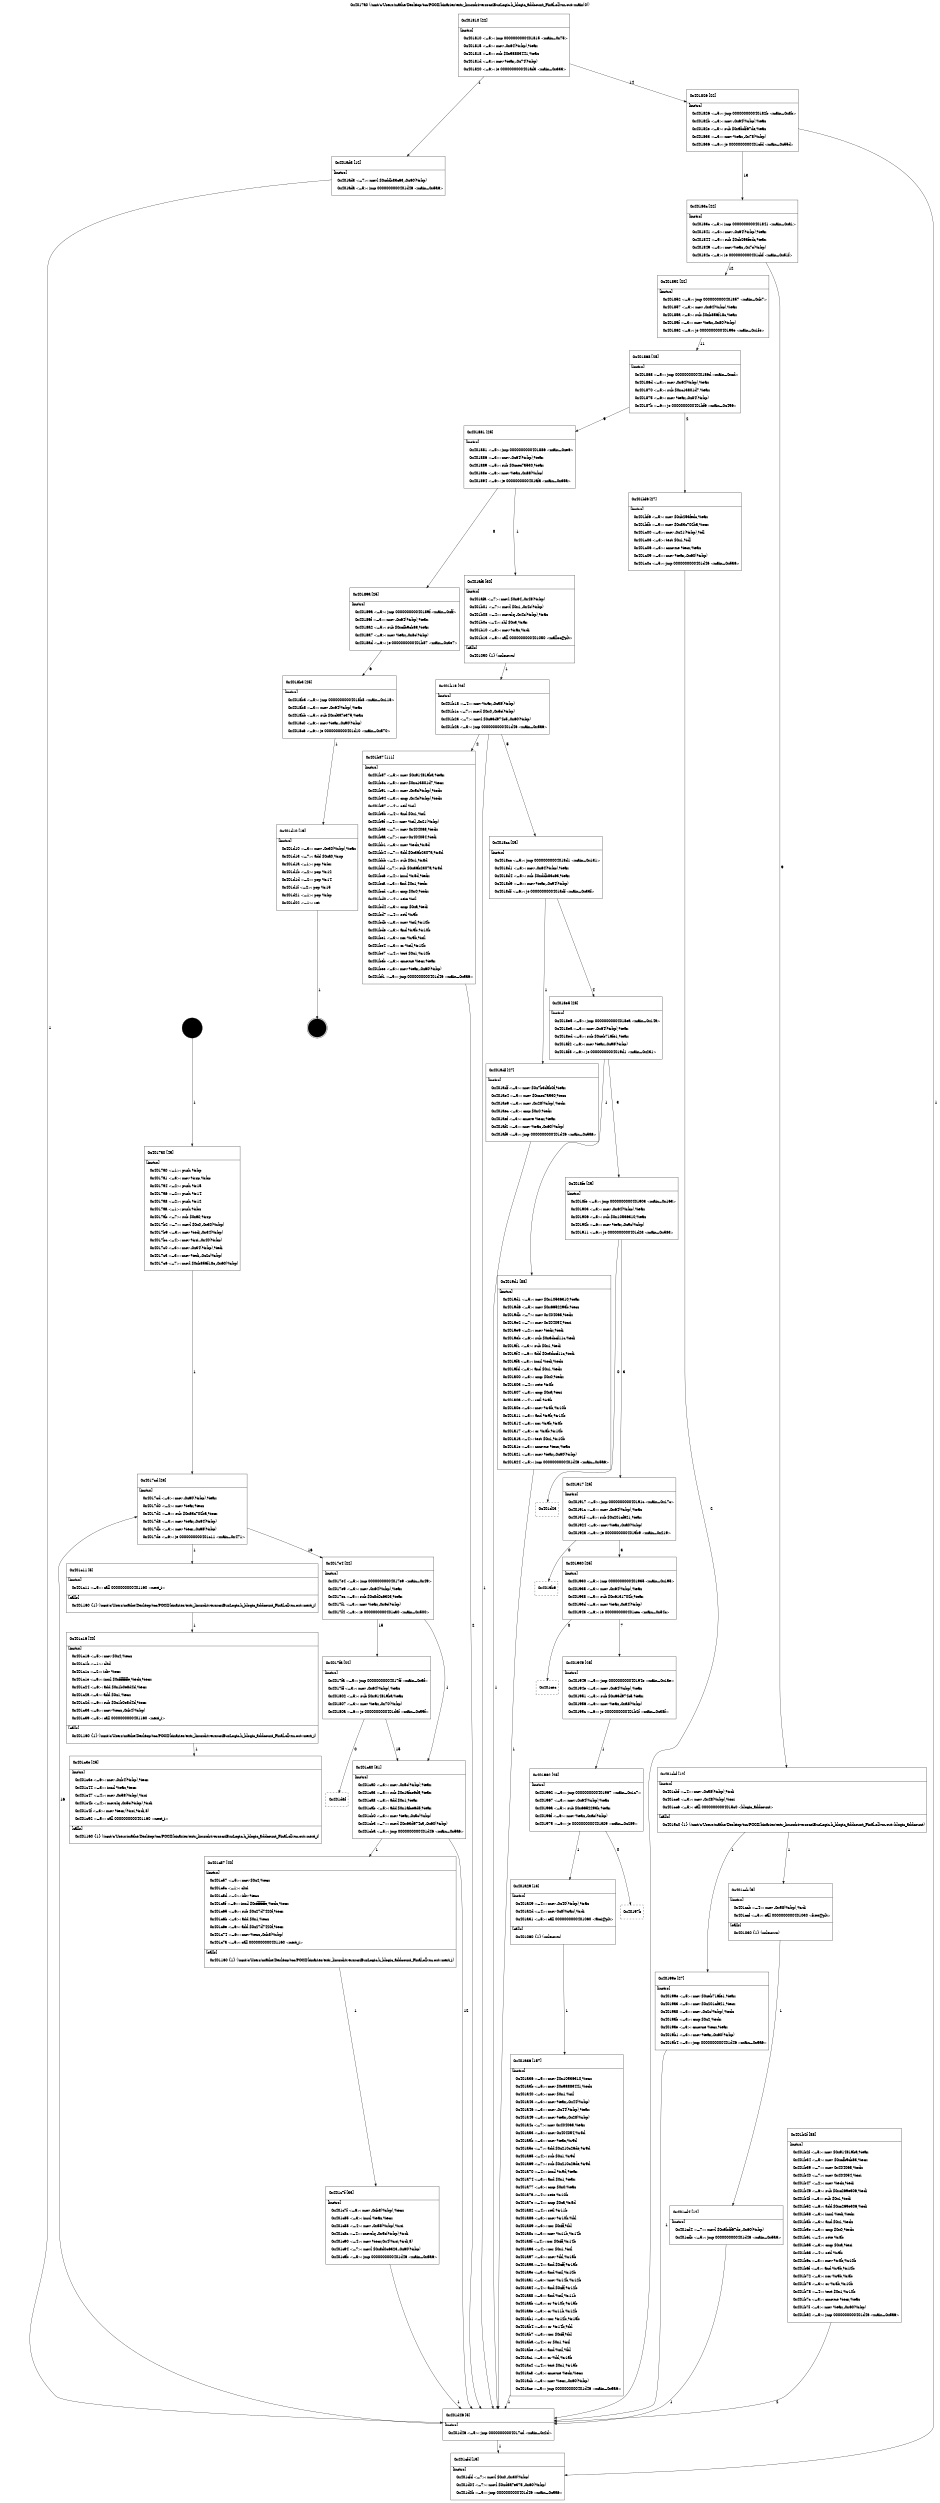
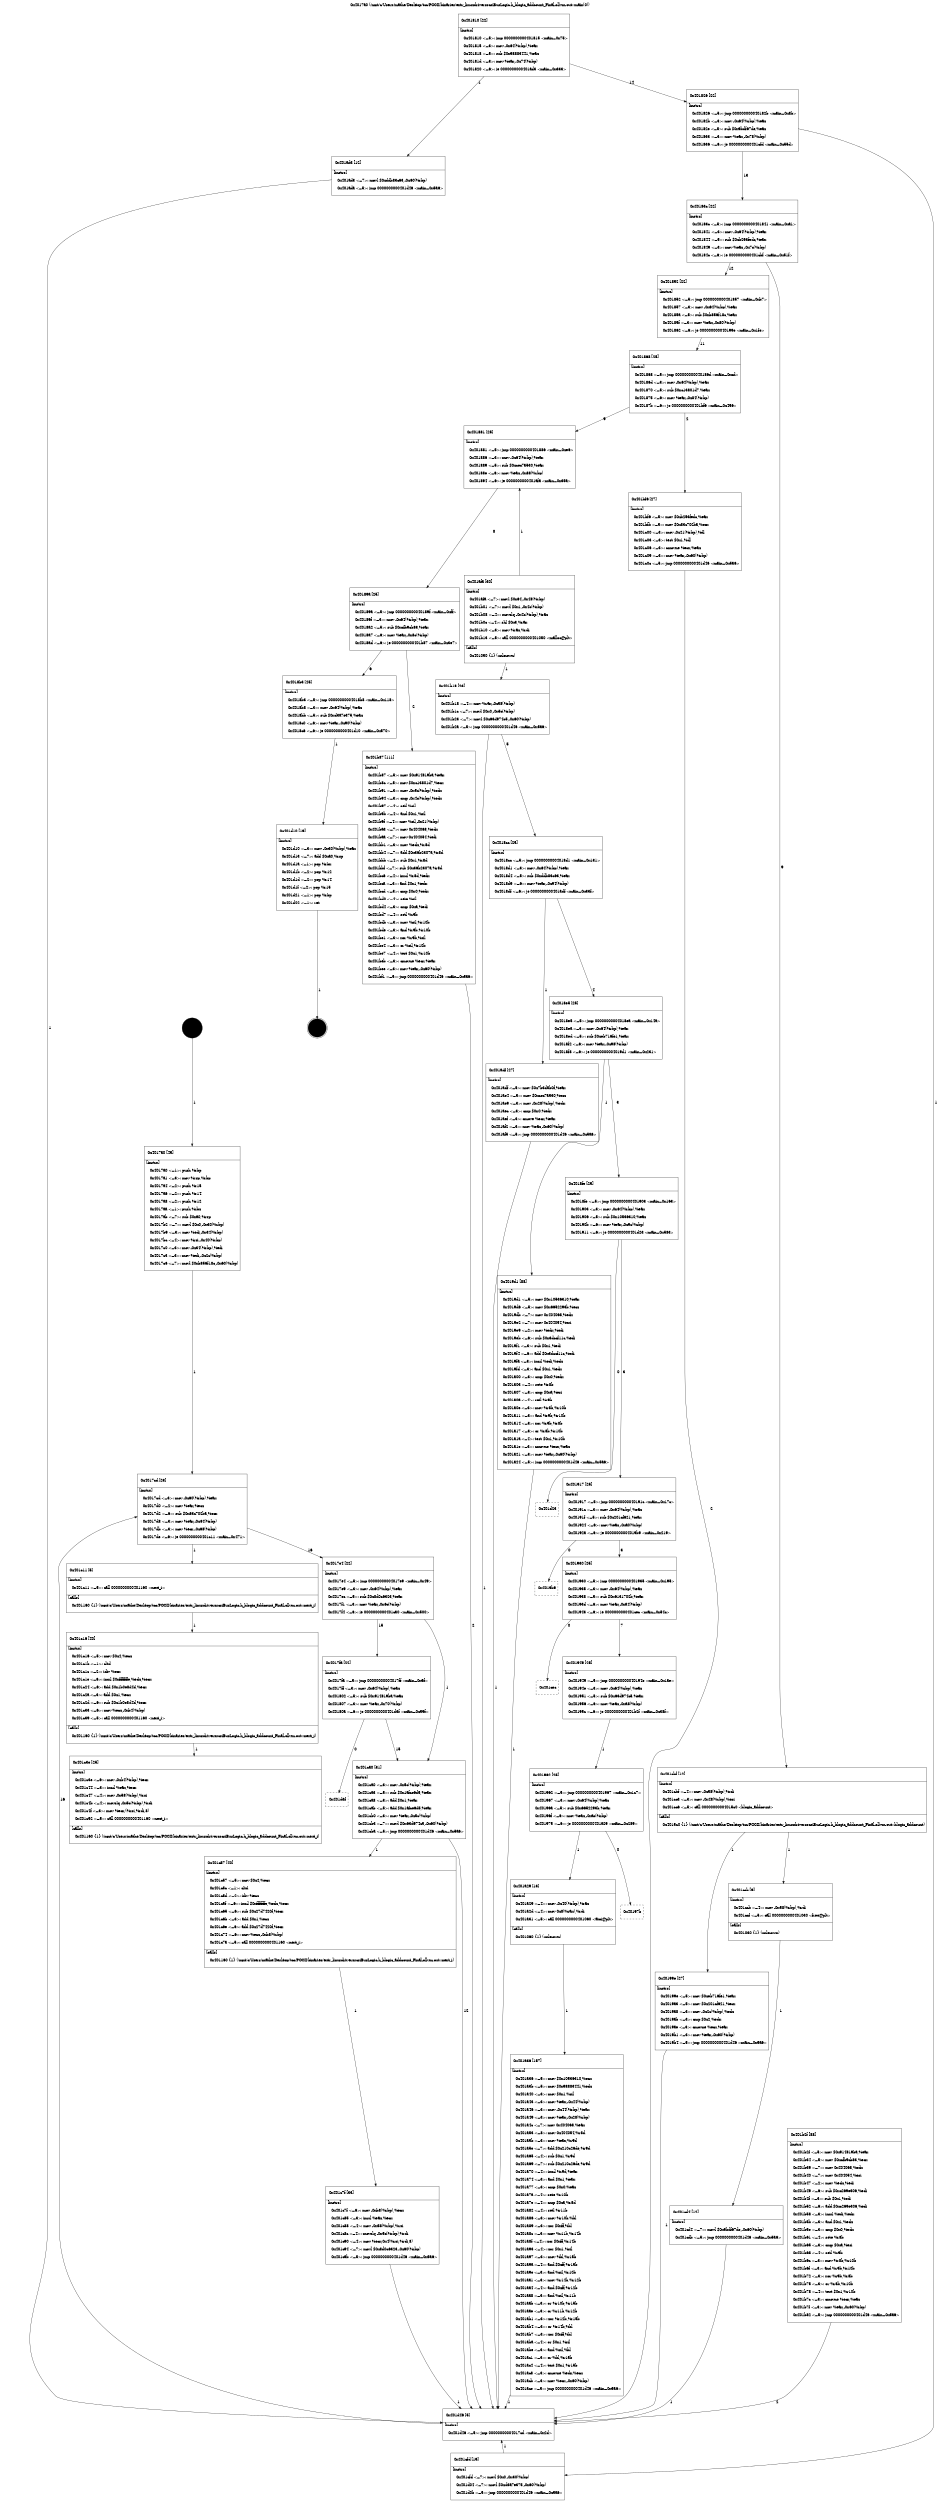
(514, 531) -> (520, 533)
(476, 741) -> (409, 699)
(498, 2445) -> (503, 2448)
